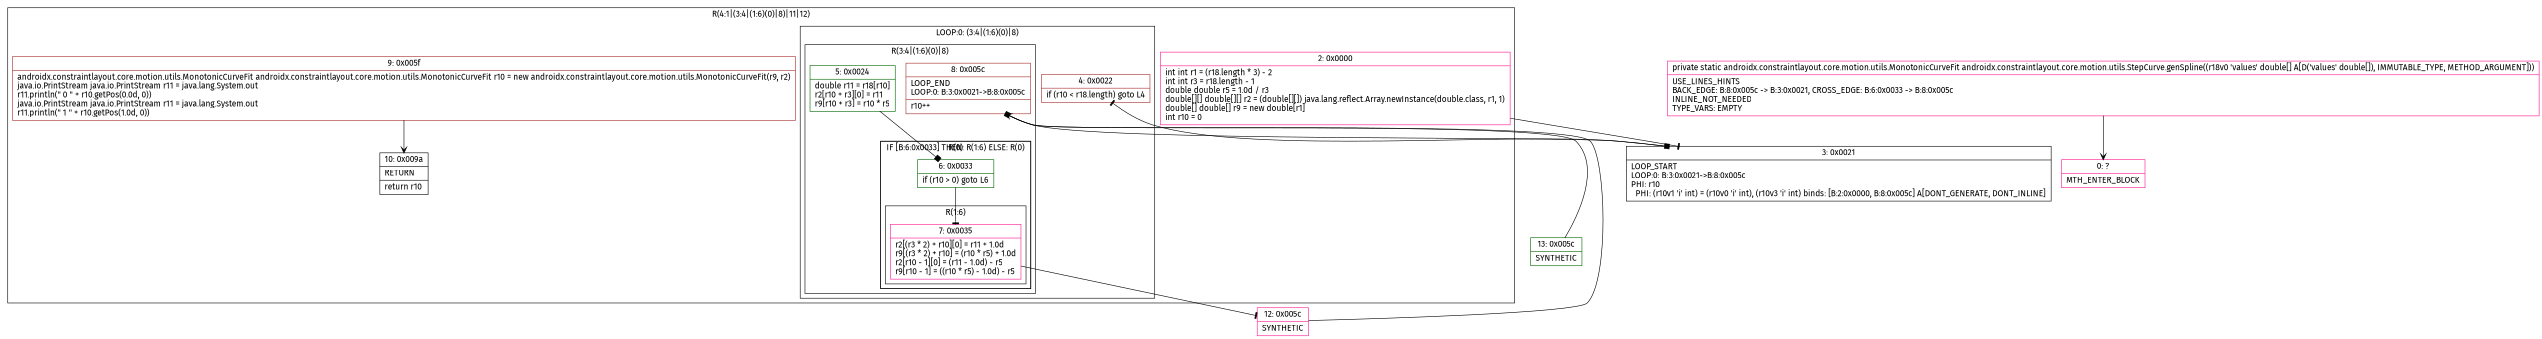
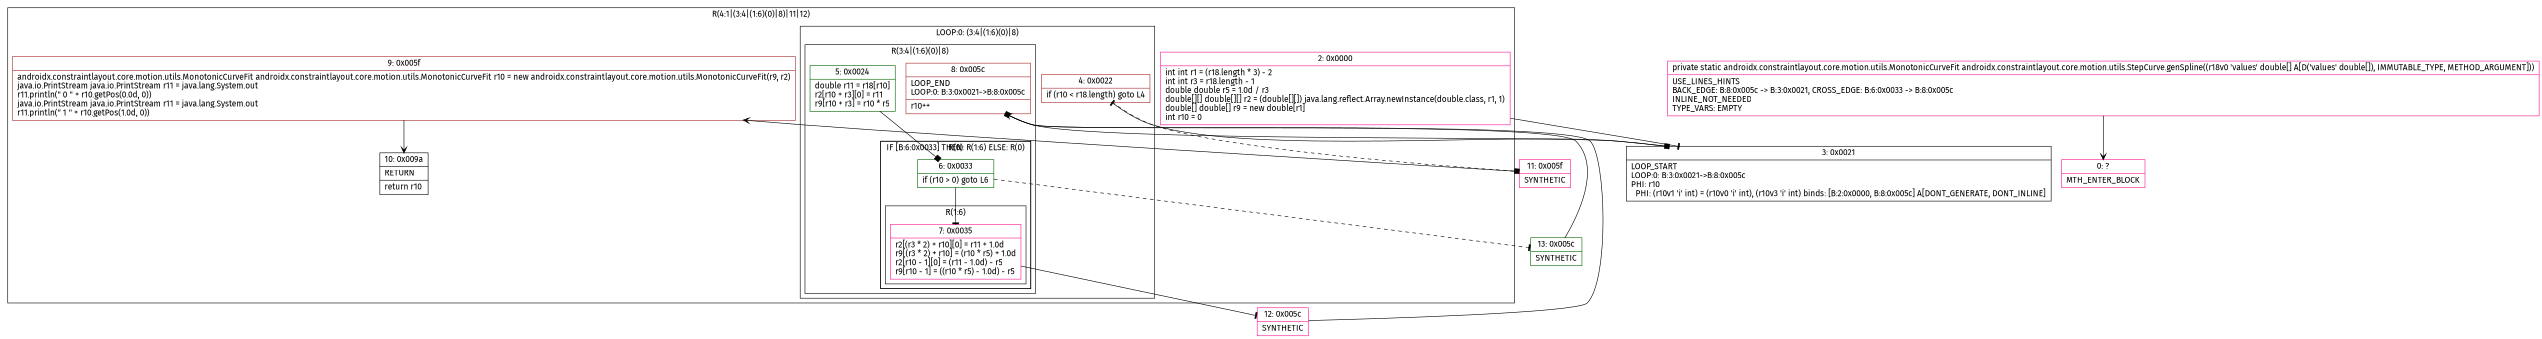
none -> (1545, 174)
none -> (1261, 213)
